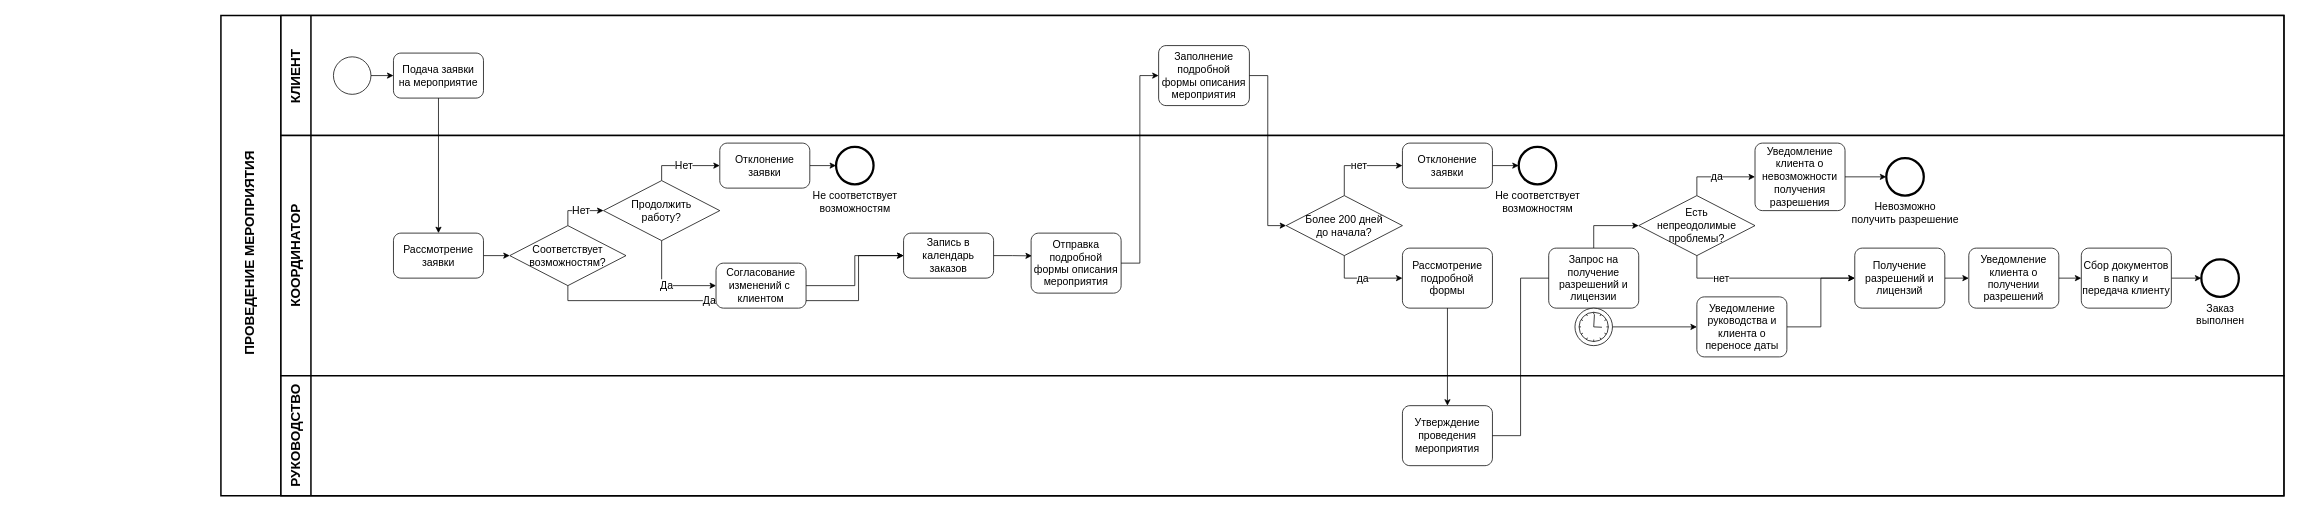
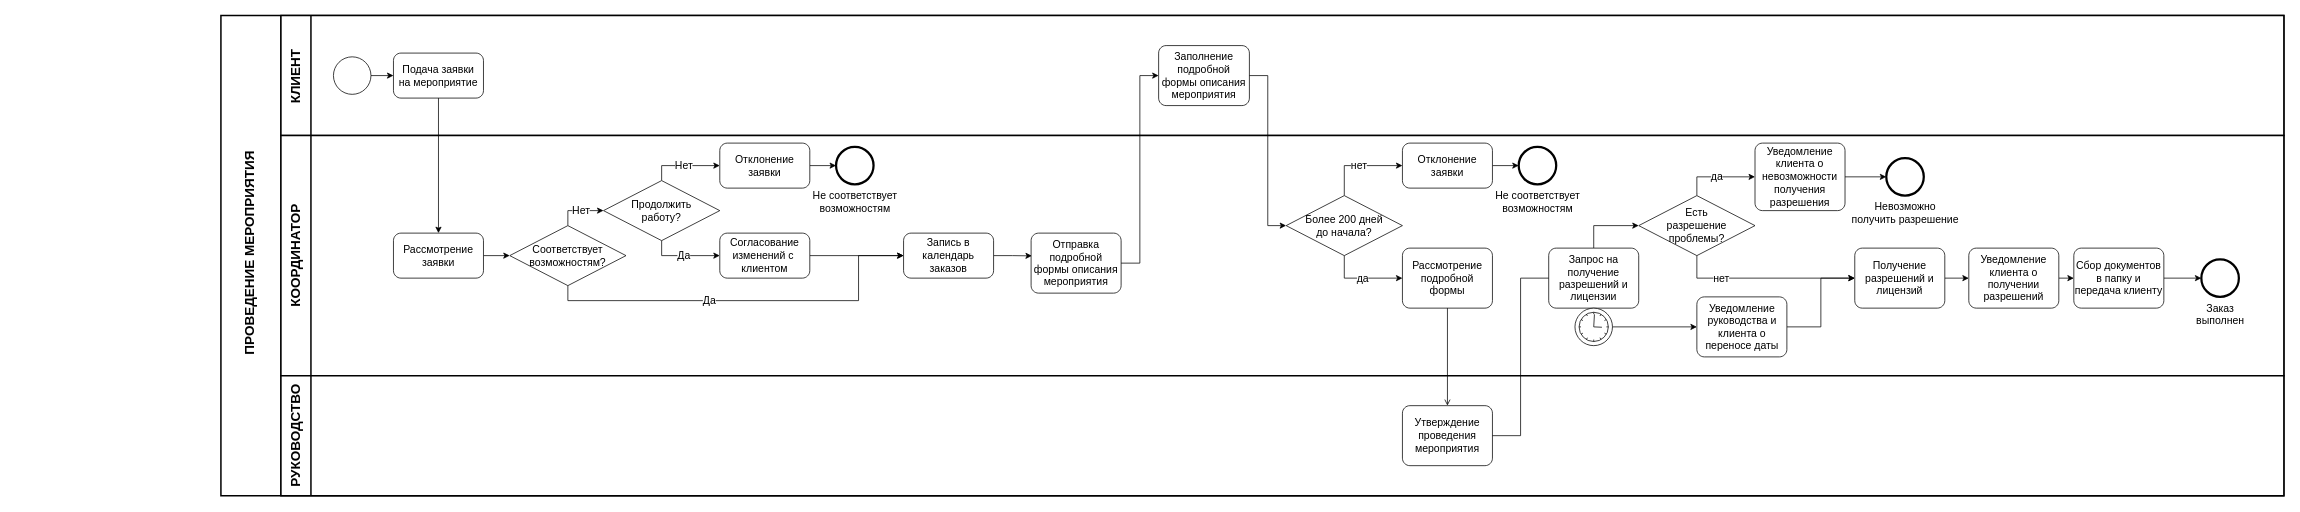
(1697, 225) -> (1697, 225)
(2126, 278) -> (2118, 278)
(761, 285) -> (765, 255)
(1447, 399) -> (1447, 400)
